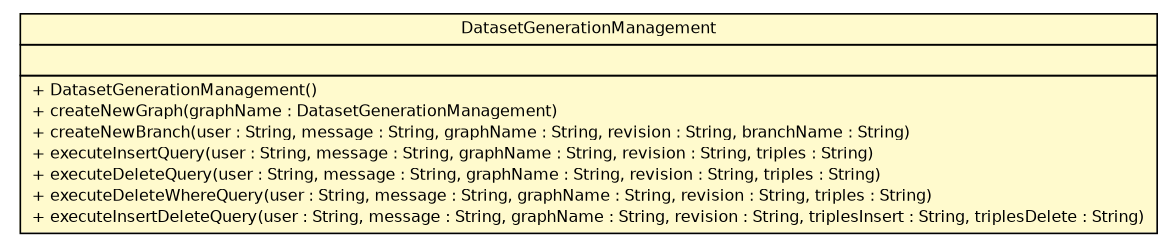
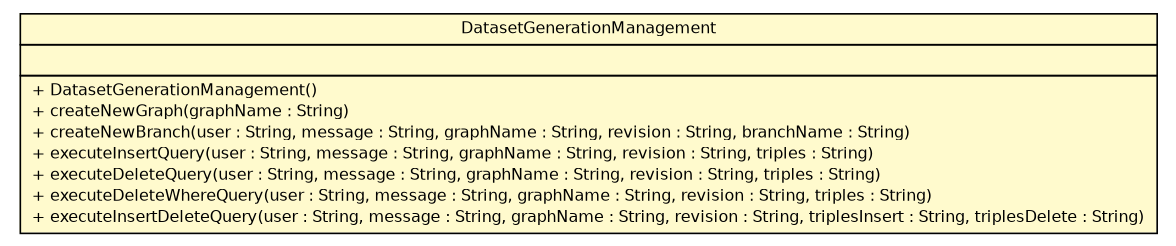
(295, 111) -> (191, 111)
